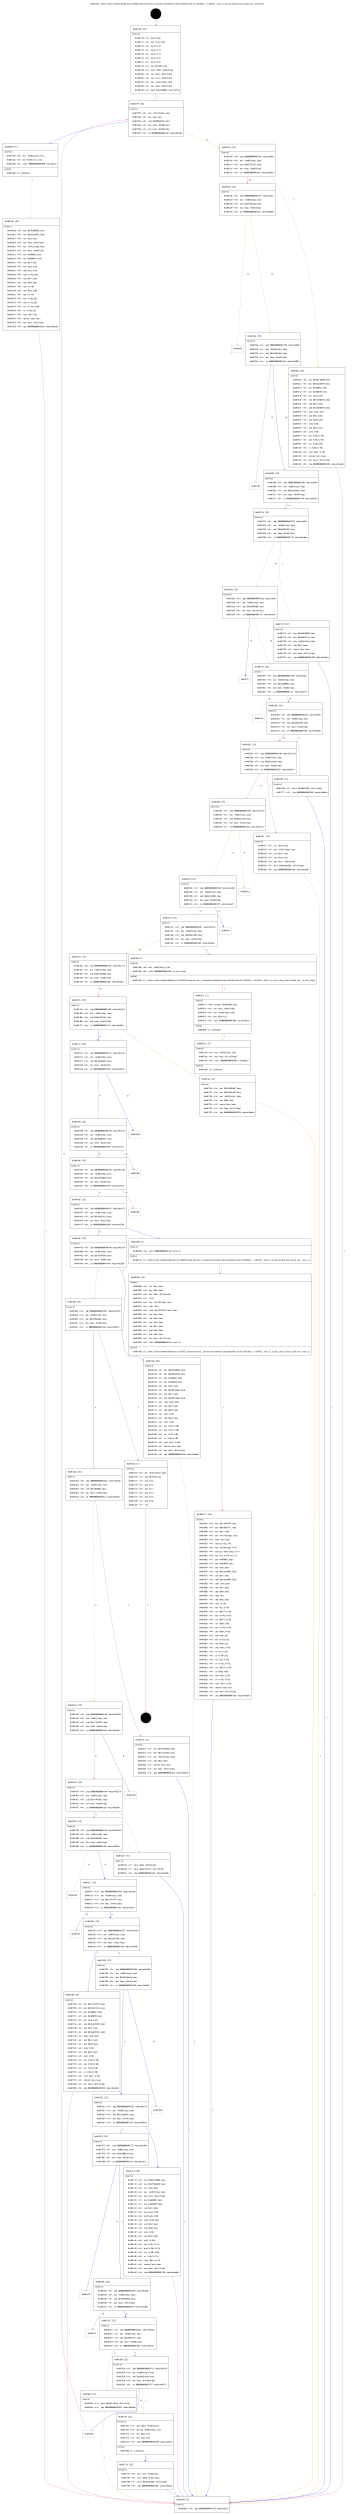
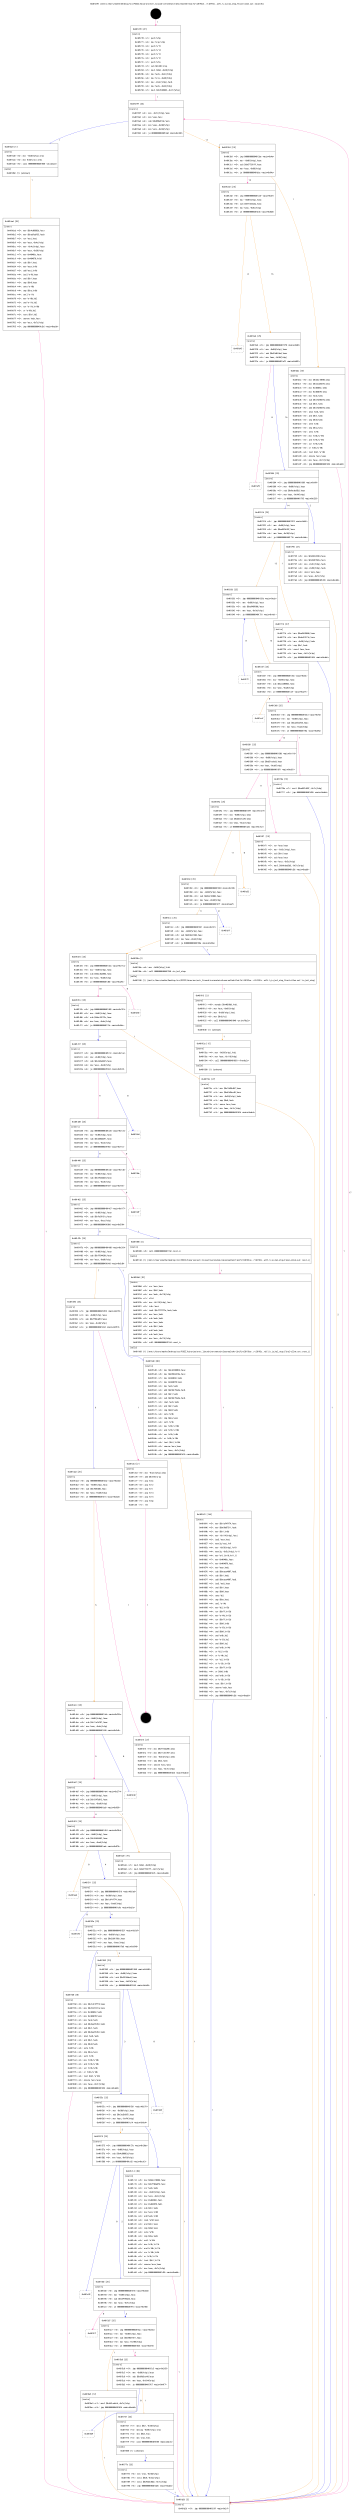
none -> (312, 564)
(248, 647) -> (243, 648)
none -> (135, 1013)
(98, 1192) -> none
(62, 1255) -> (348, 1296)
(183, 2183) -> (183, 2183)
